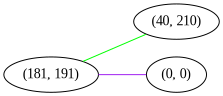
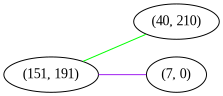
(51, 75) -> (51, 75)
(176, 75) -> (176, 75)
